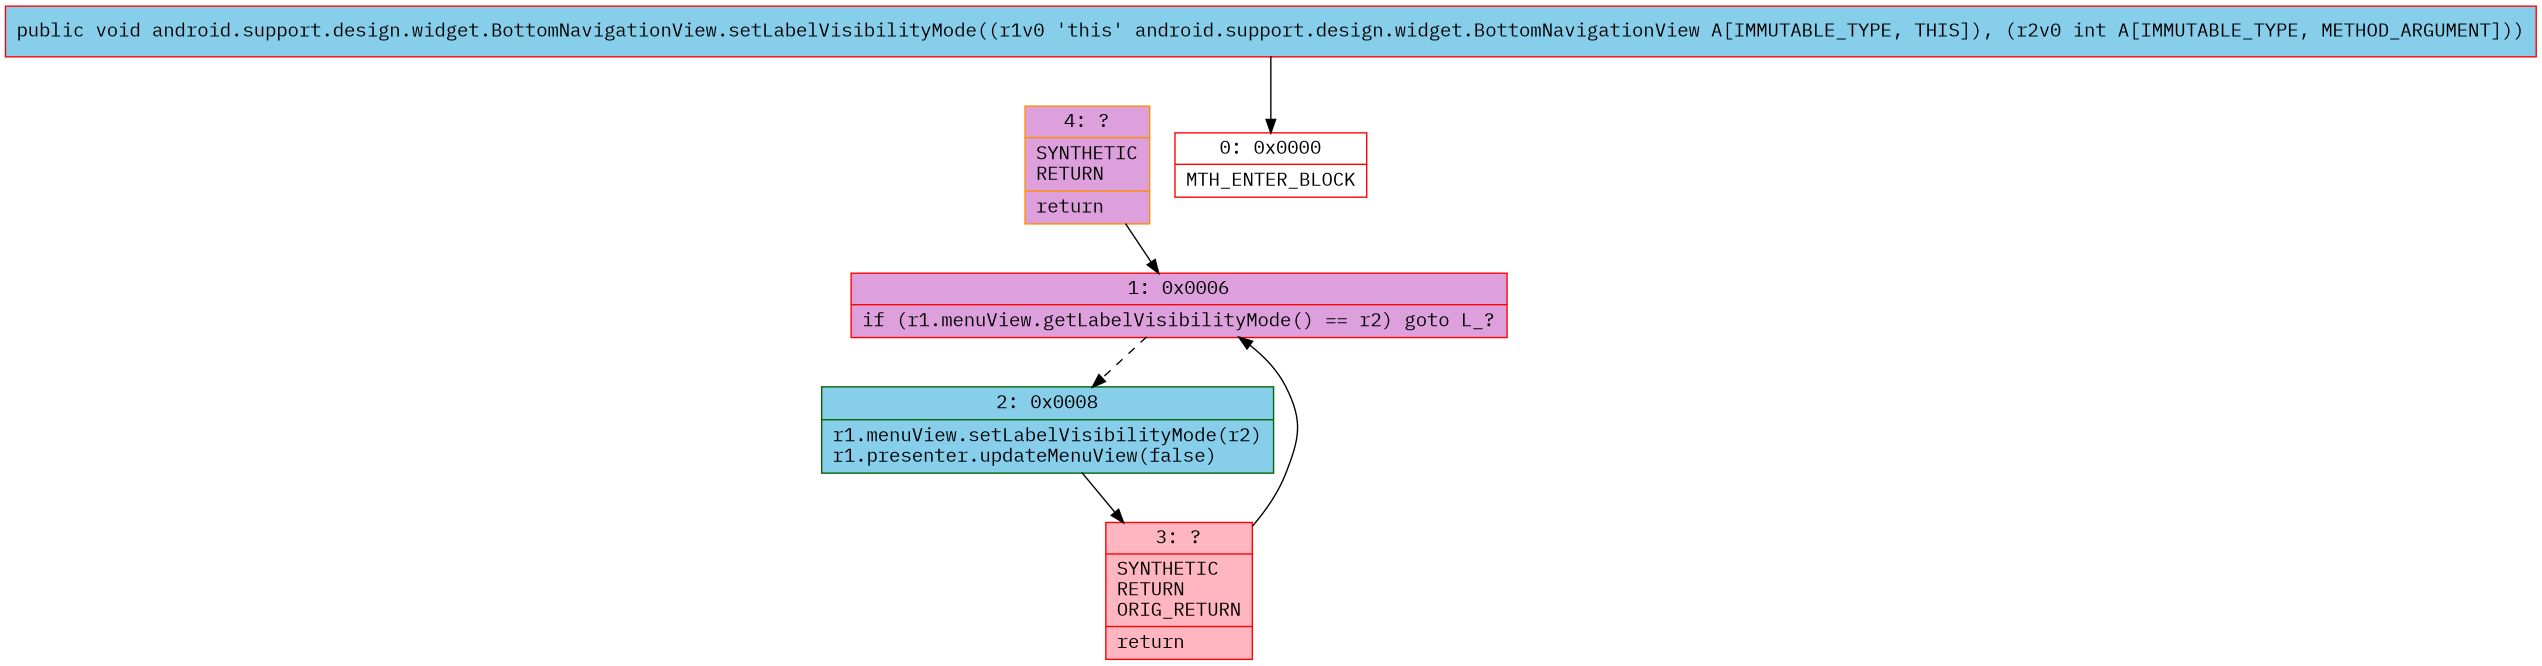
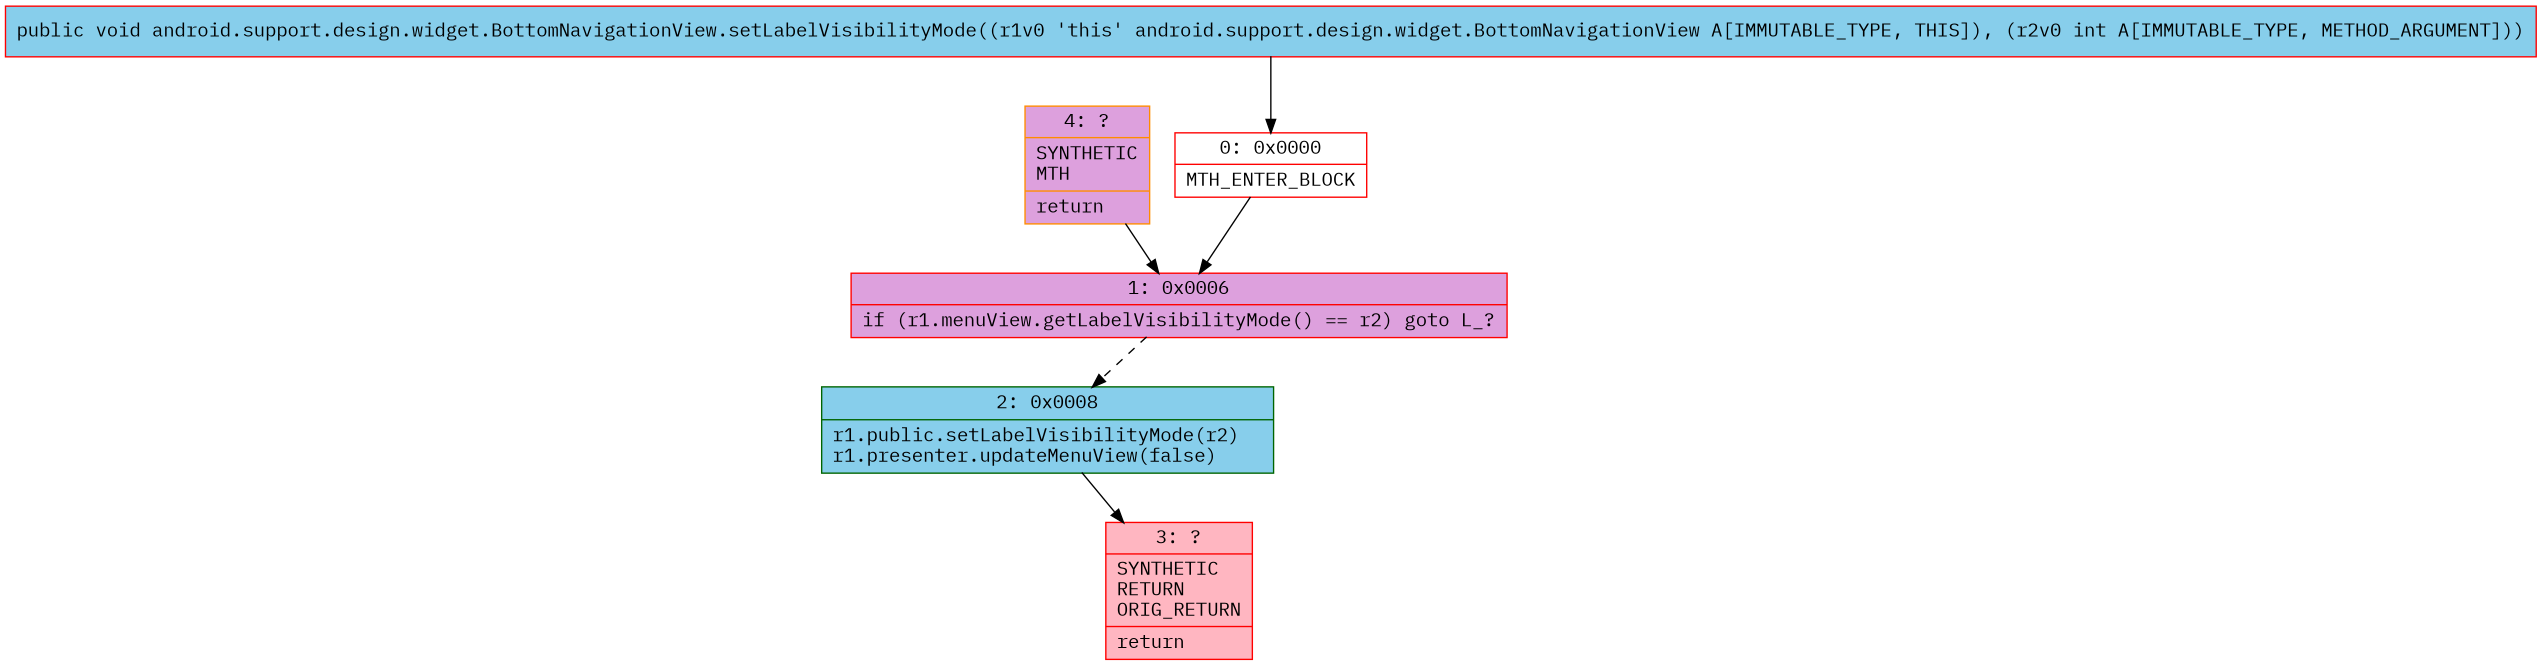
(1070, 174) -> (1053, 174)
(1297, 434) -> (1229, 229)
(1048, 435) -> (1037, 435)
